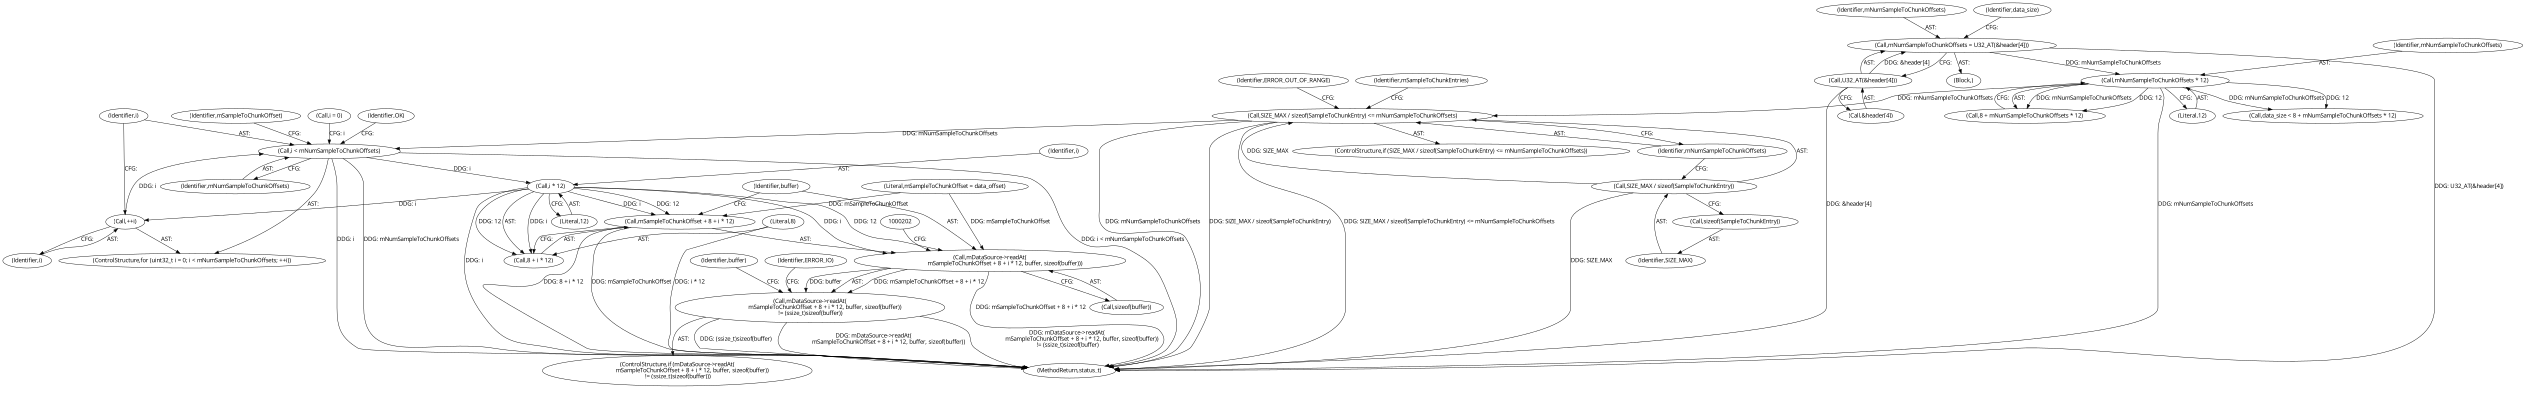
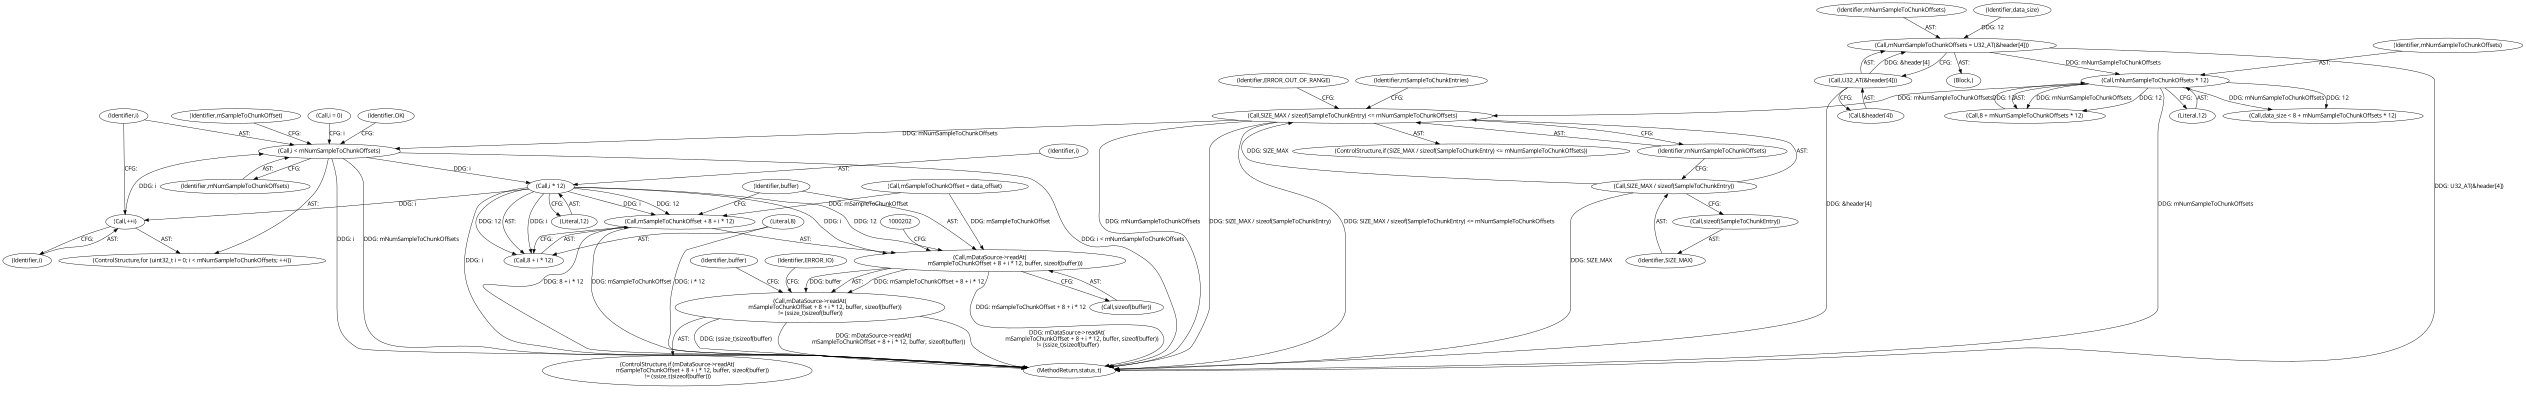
(1993, 28) -> (1993, 28)
(2004, 98) -> (2004, 98)
(945, 187) -> (945, 187)
